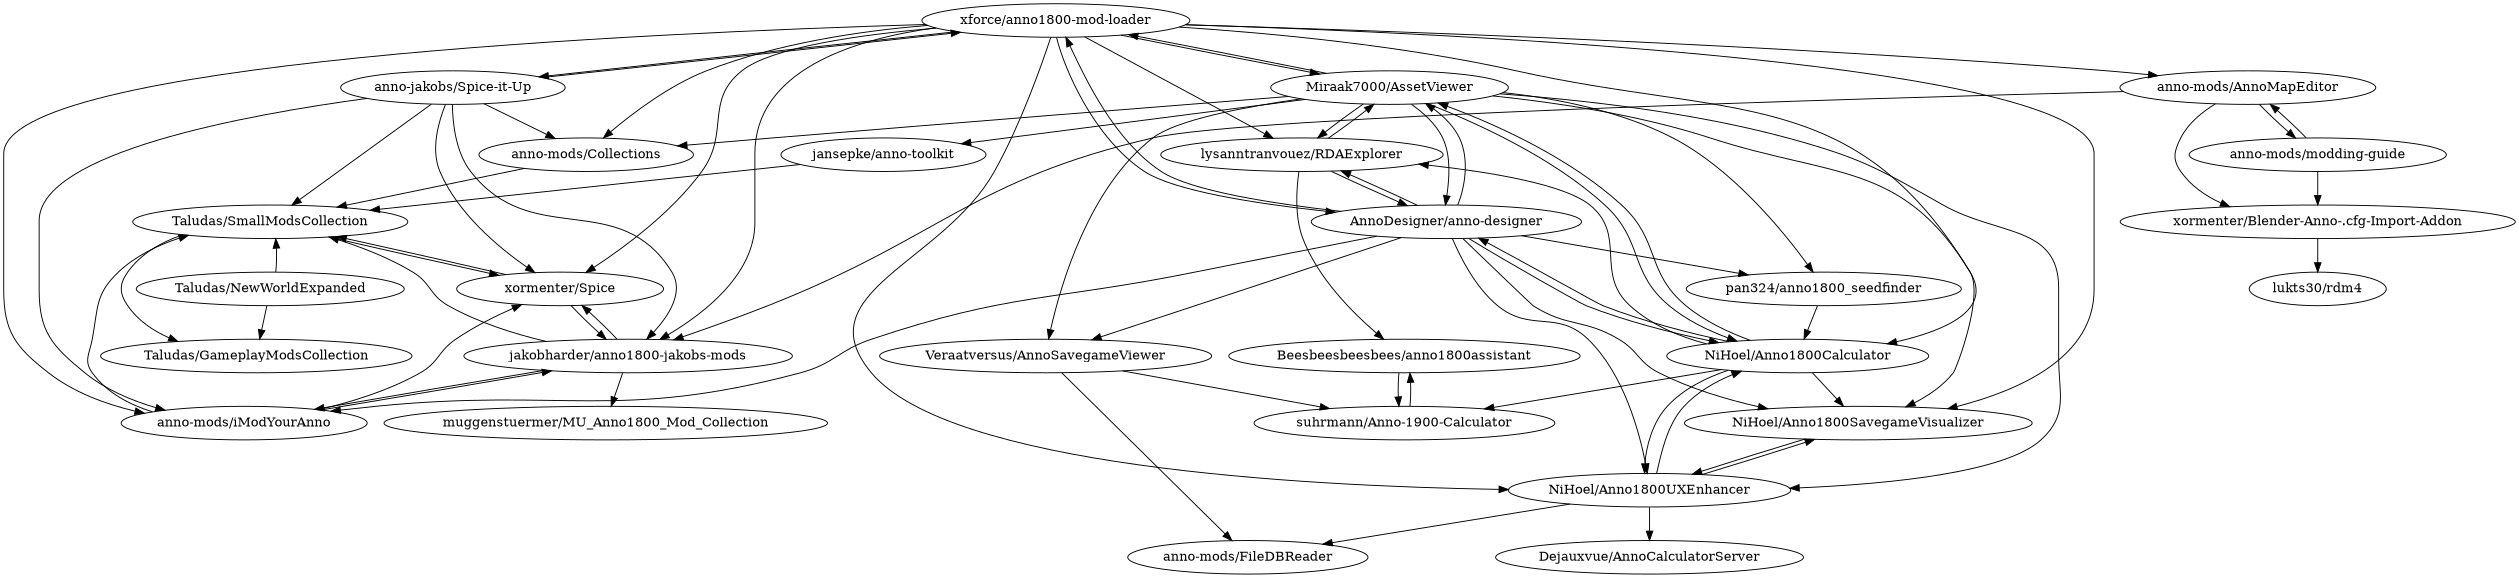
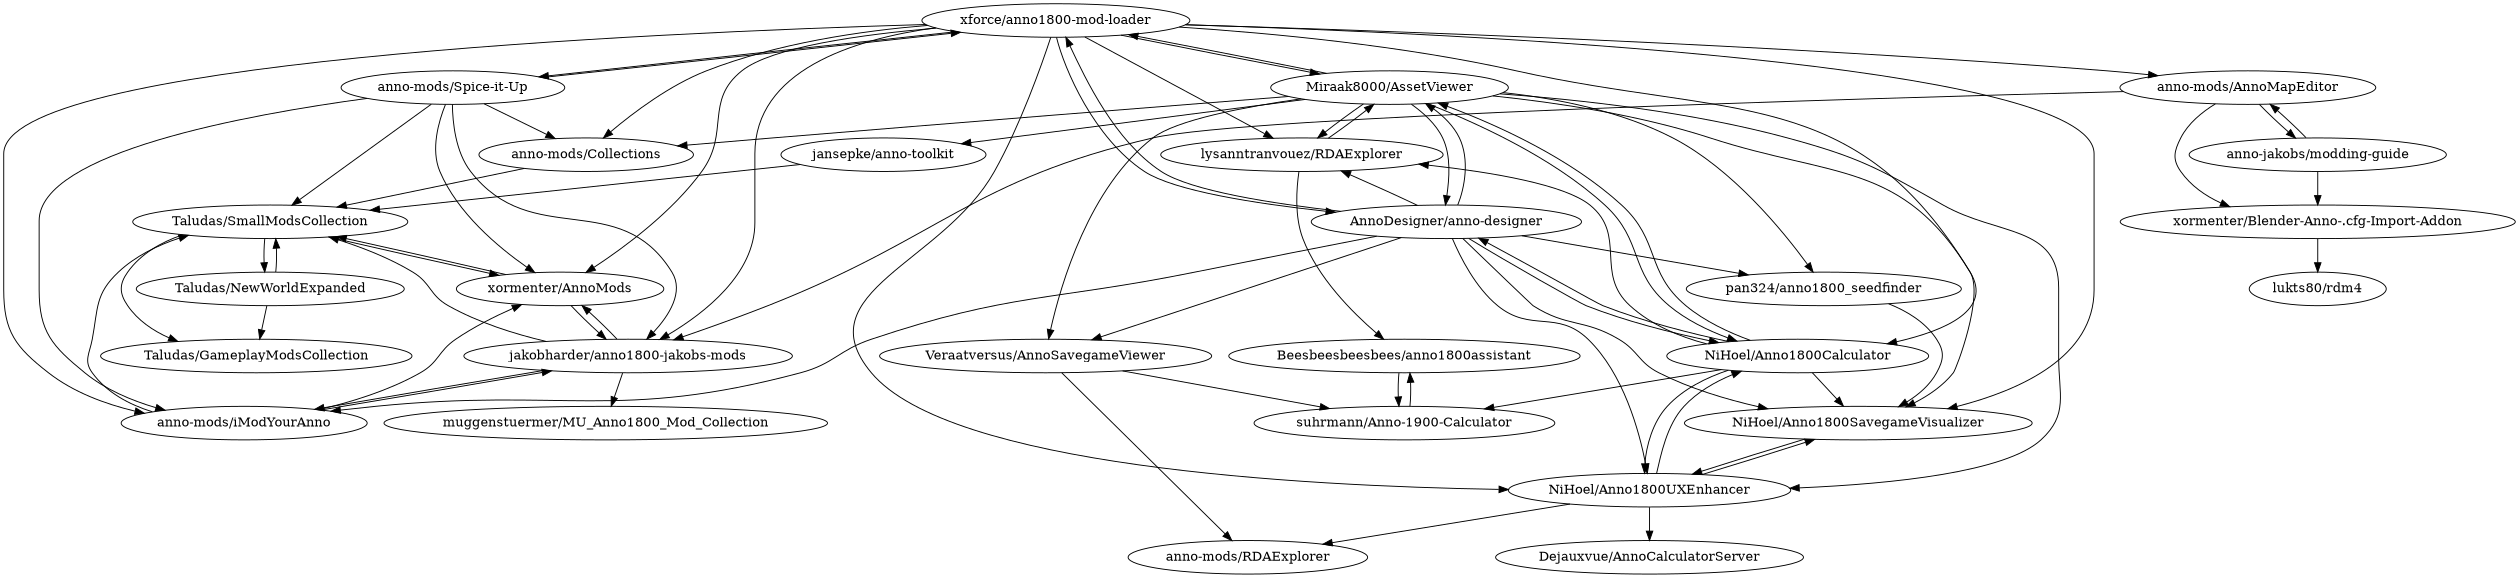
(453, 88) -> (453, 88)
(1390, 88) -> (1390, 88)
(2318, 155) -> (2318, 155)
(1365, 187) -> none
none -> (264, 251)
(560, 289) -> (560, 289)
(2318, 289) -> (2318, 289)
(1812, 318) -> (1941, 347)
(1248, 557) -> (1248, 557)
